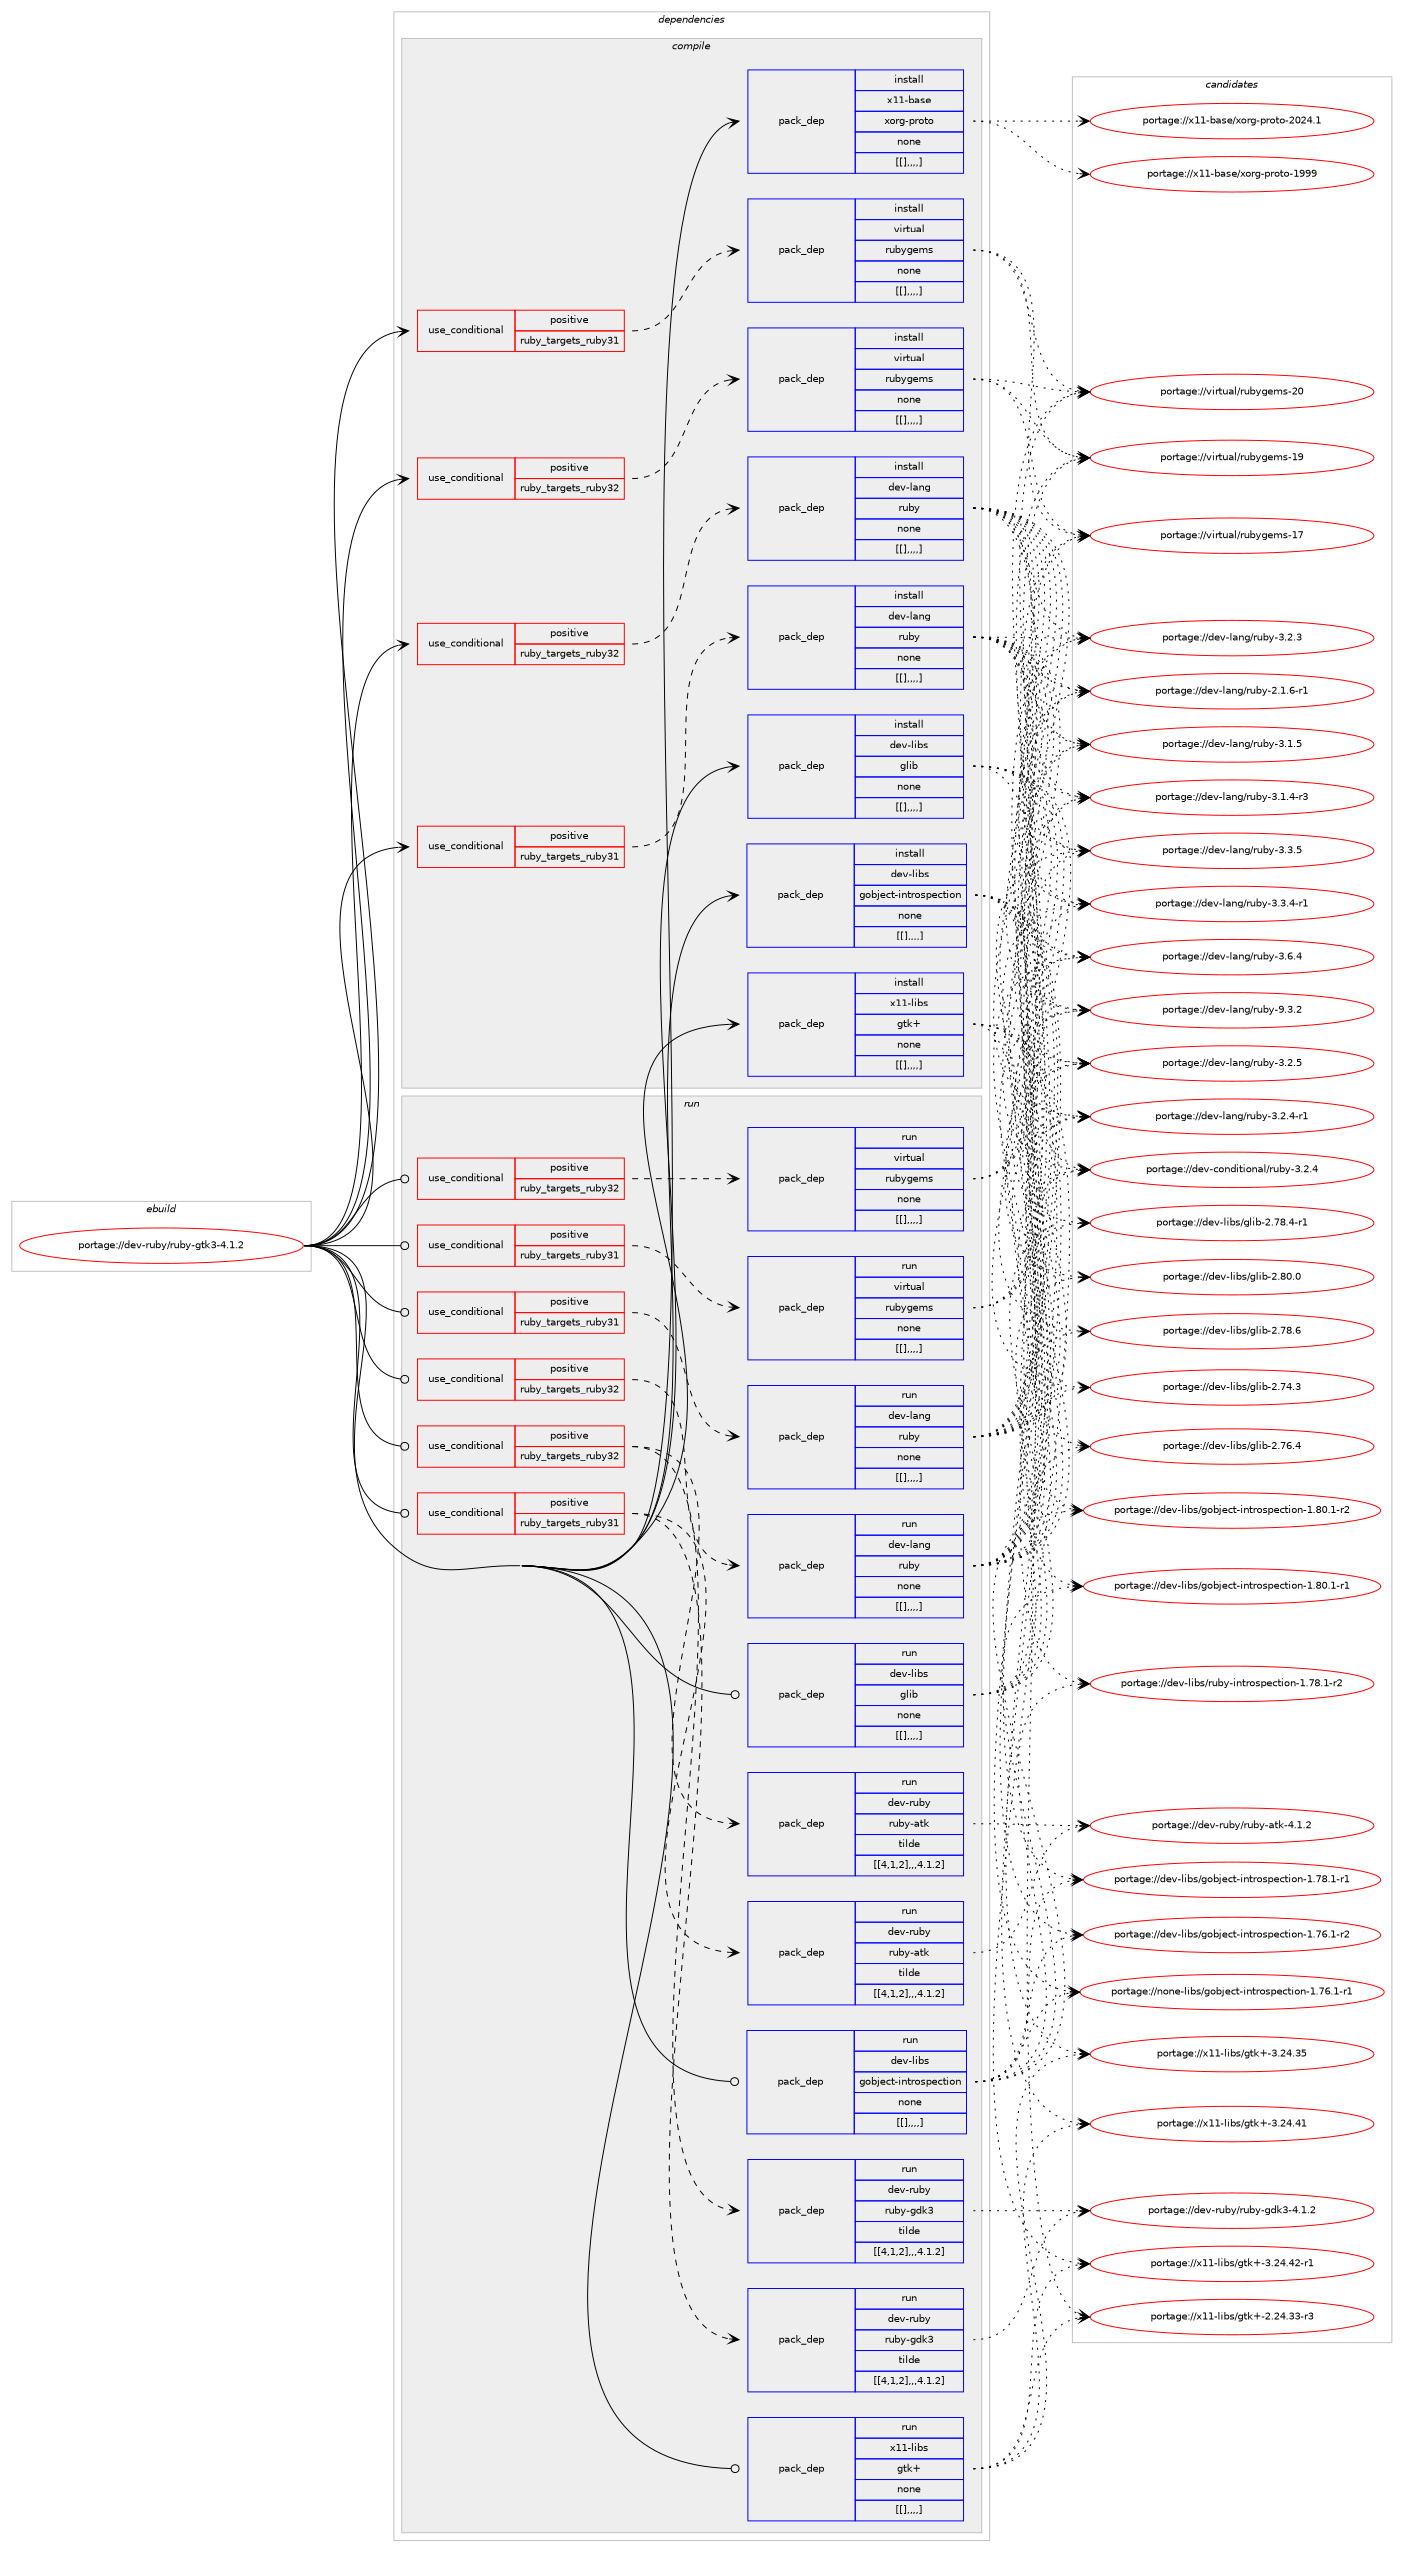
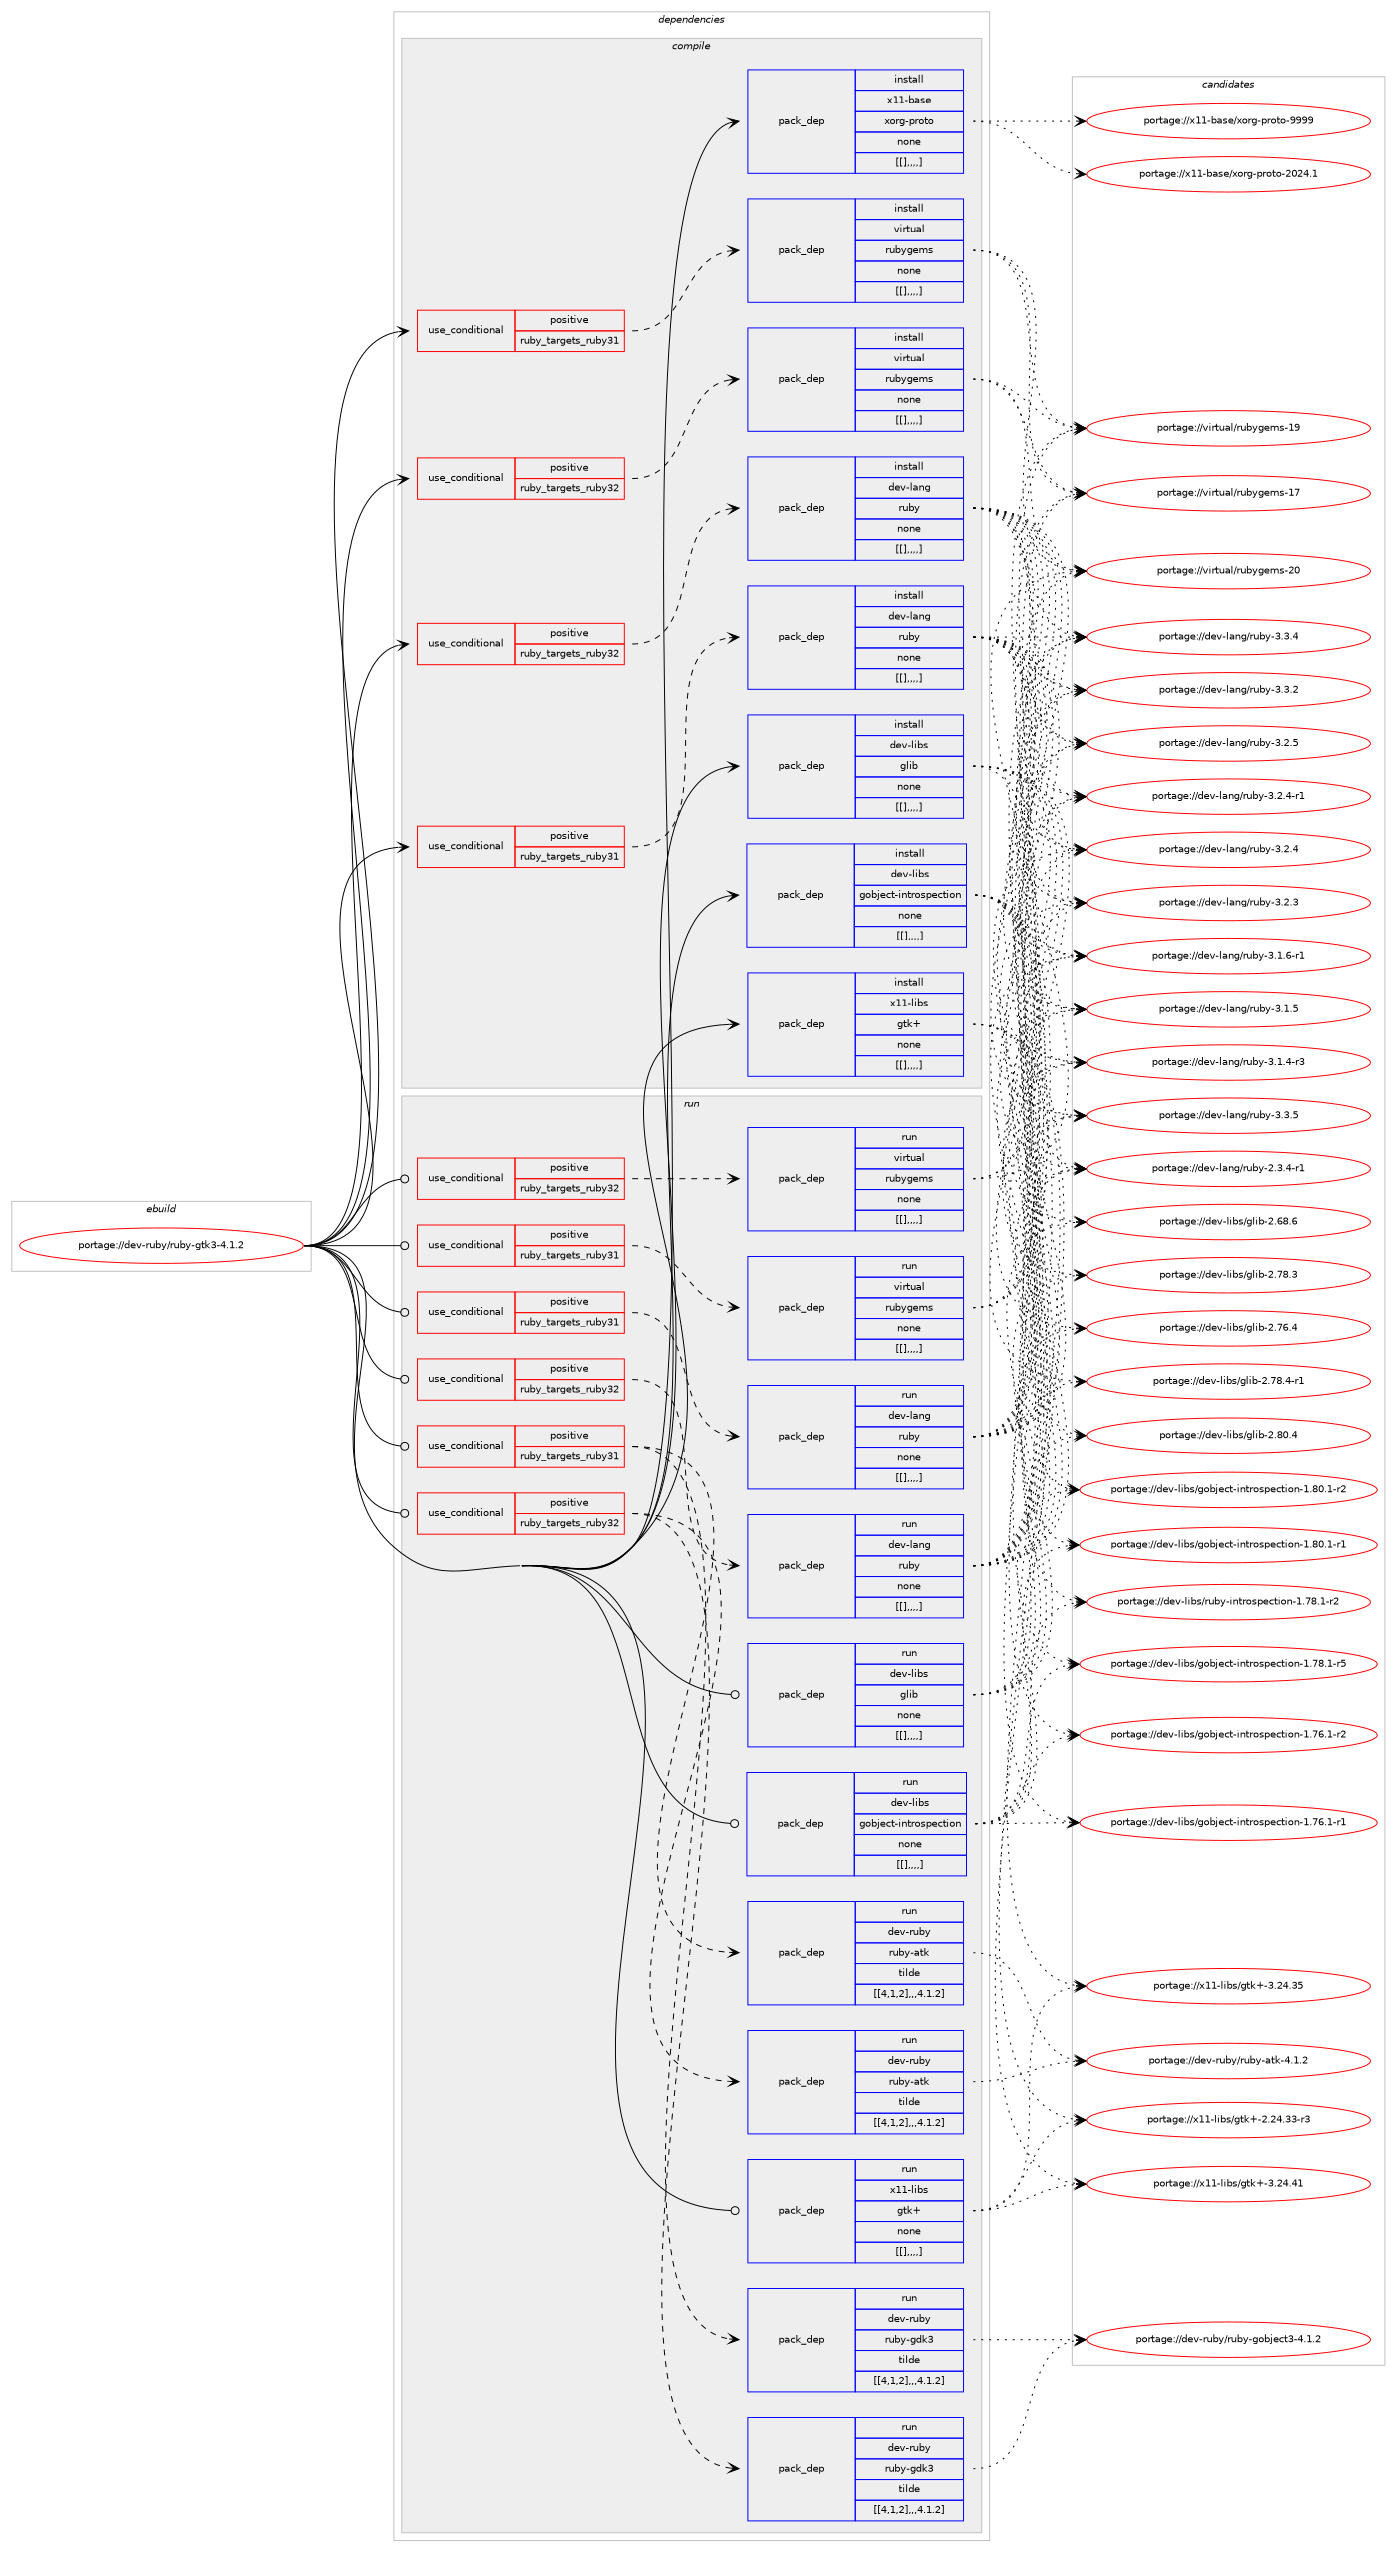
(1232, 174) -> (1229, 121)
(1232, 691) -> (1229, 956)
(1232, 904) -> (1229, 1169)
(1232, 957) -> (1229, 637)
(1232, 1010) -> (1229, 690)
(1232, 1170) -> (1229, 850)
(1232, 1277) -> (1229, 1436)
(1232, 1331) -> (1229, 1222)
(1232, 1387) -> (1229, 1275)
(1232, 1880) -> (1229, 1664)
(1232, 1992) -> (1229, 1823)
(1232, 2211) -> (1229, 2340)
(1232, 2264) -> none
